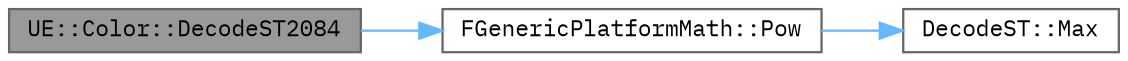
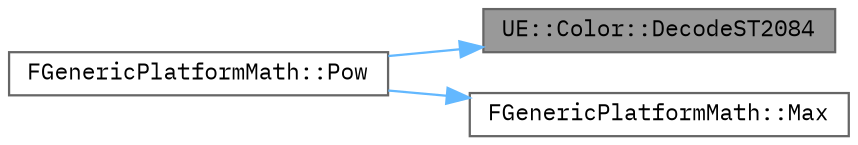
(390, 31) -> (424, 53)
(1011, 31) -> (659, 115)
